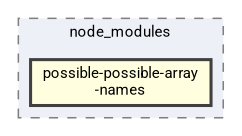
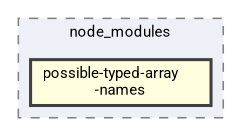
(121, 83) -> (121, 83)
